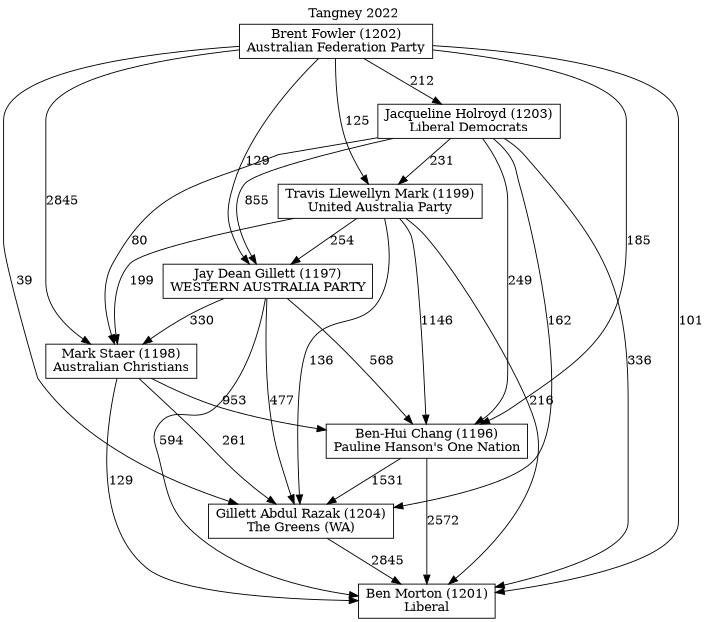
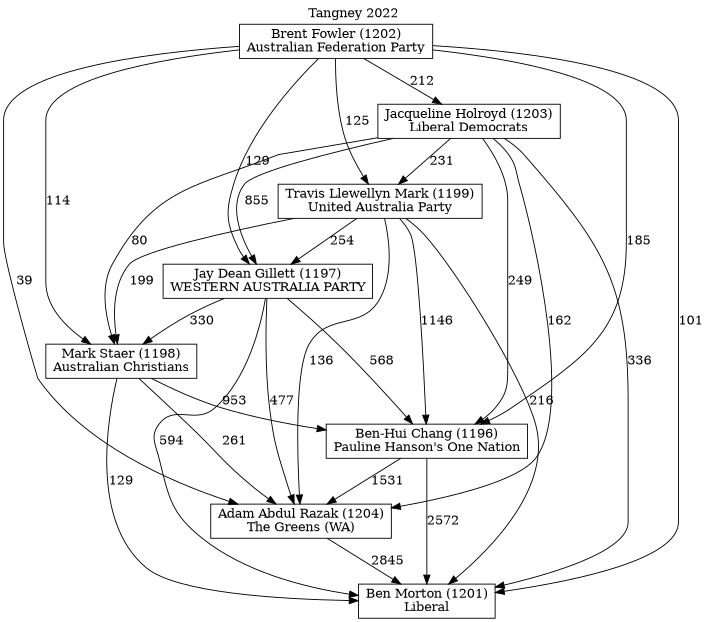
(62, 201) -> (58, 201)
(301, 521) -> (301, 521)
